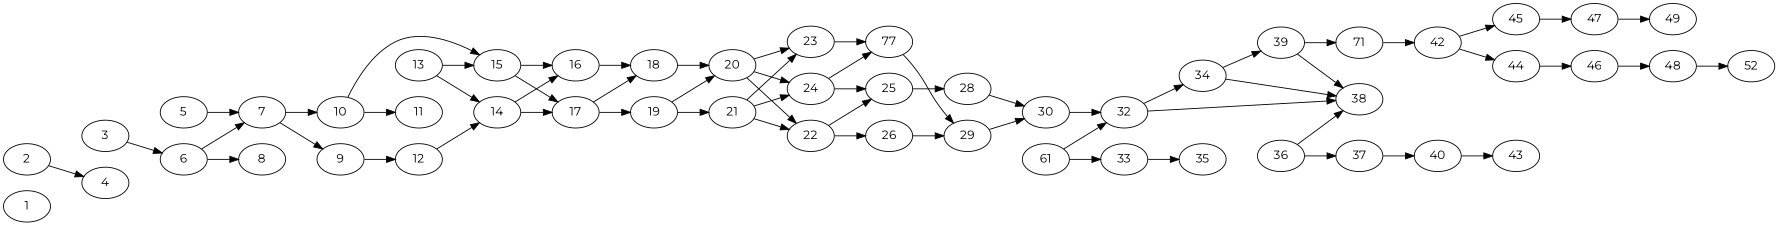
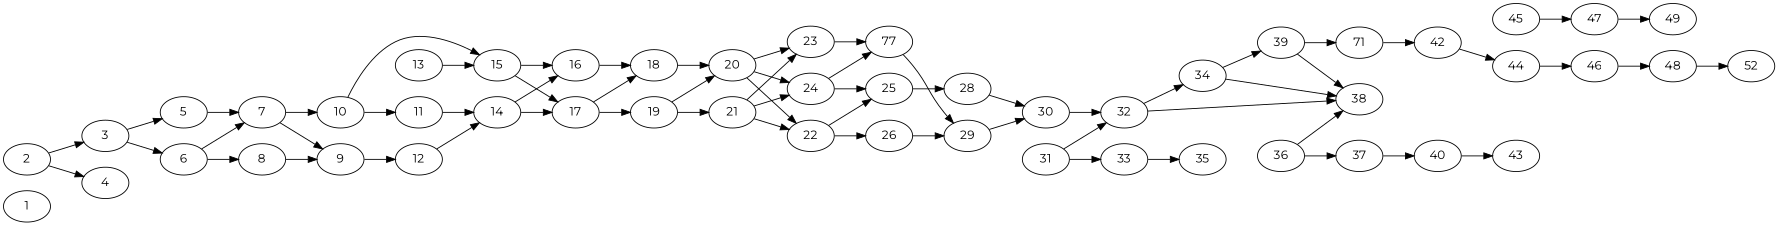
(1473, 32) -> none
(454, 87) -> (454, 112)
none -> (140, 125)
none -> (62, 149)
none -> (297, 159)
(1046, 159) -> (1046, 159)
